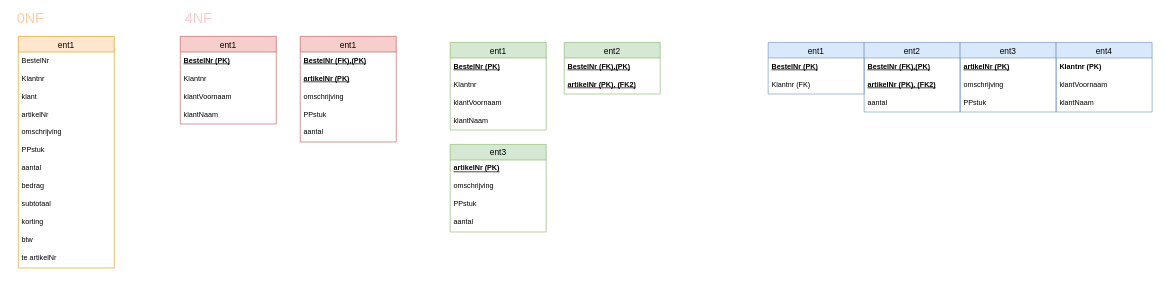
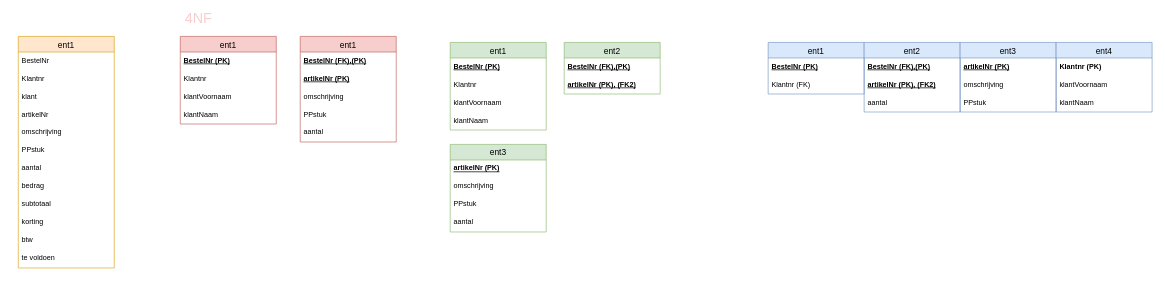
(30, 18) -> none
(43, 258) -> (40, 258)
